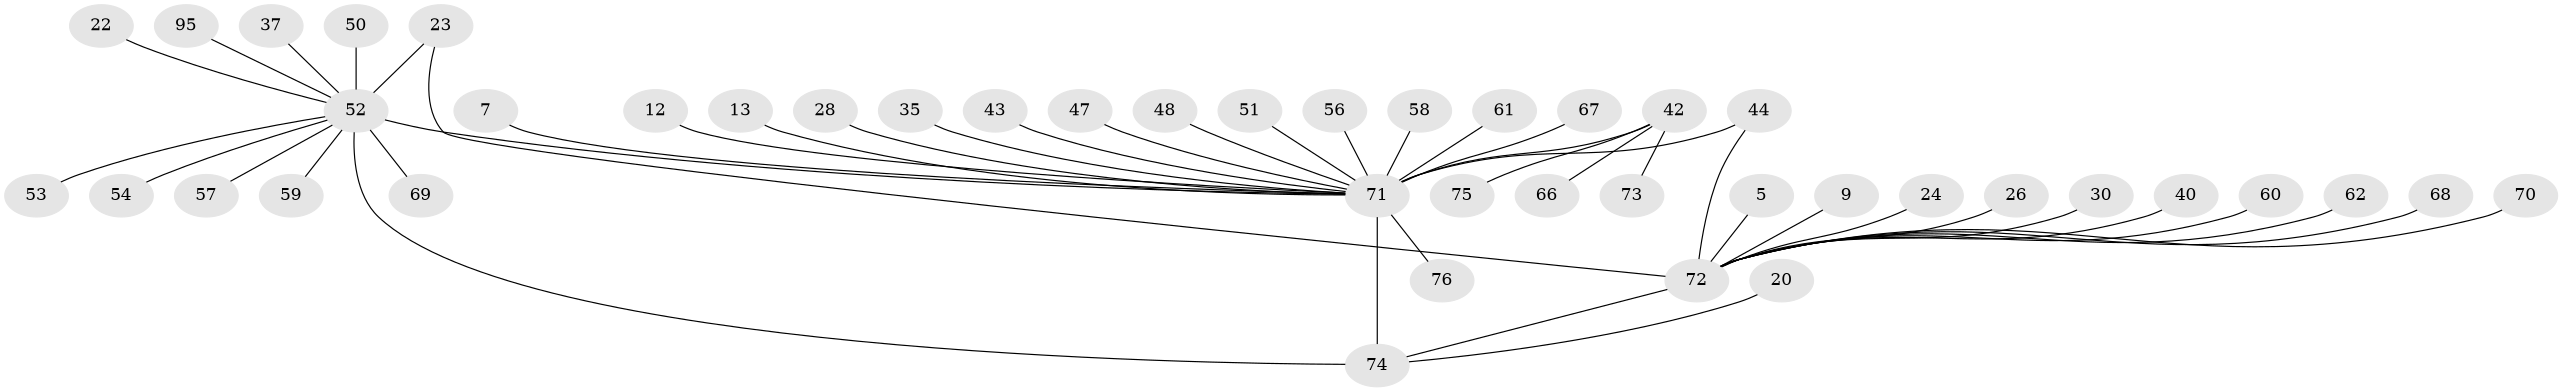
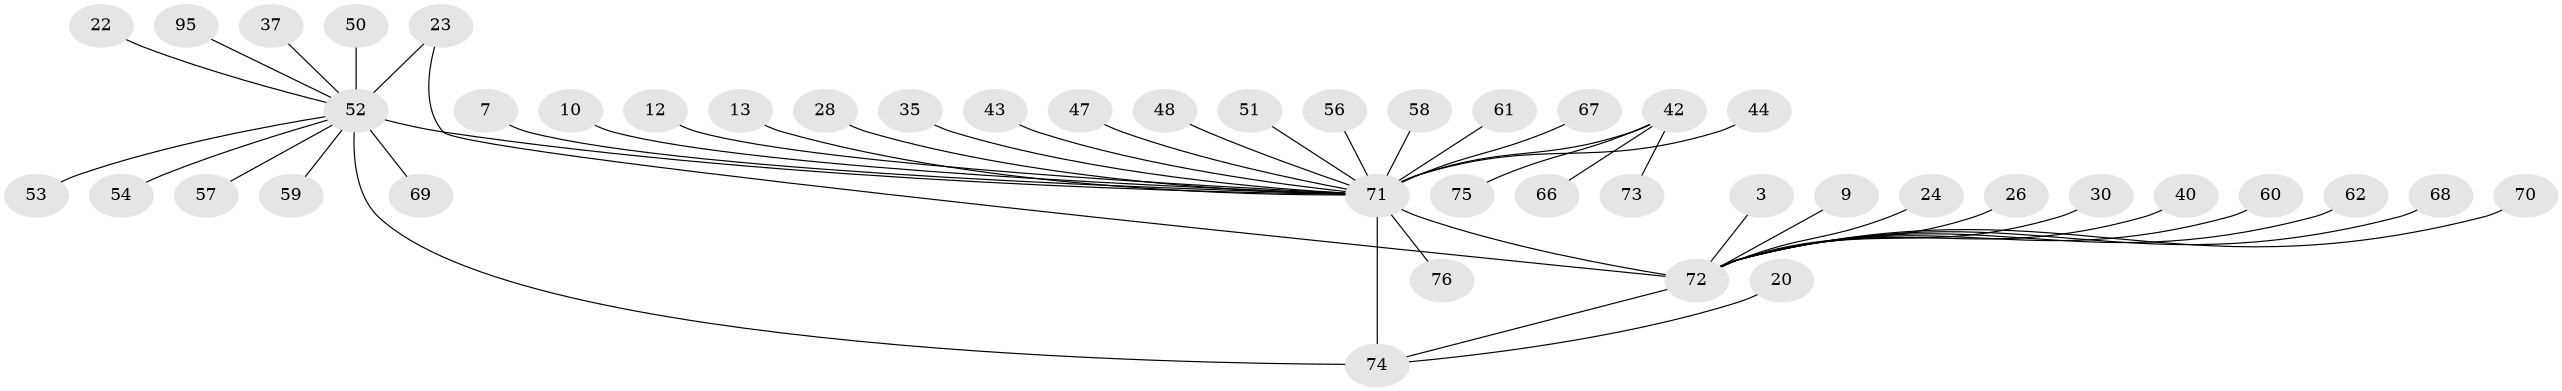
none -> (571, 111)
(1713, 191) -> (1532, 248)
(1762, 196) -> (1762, 196)
